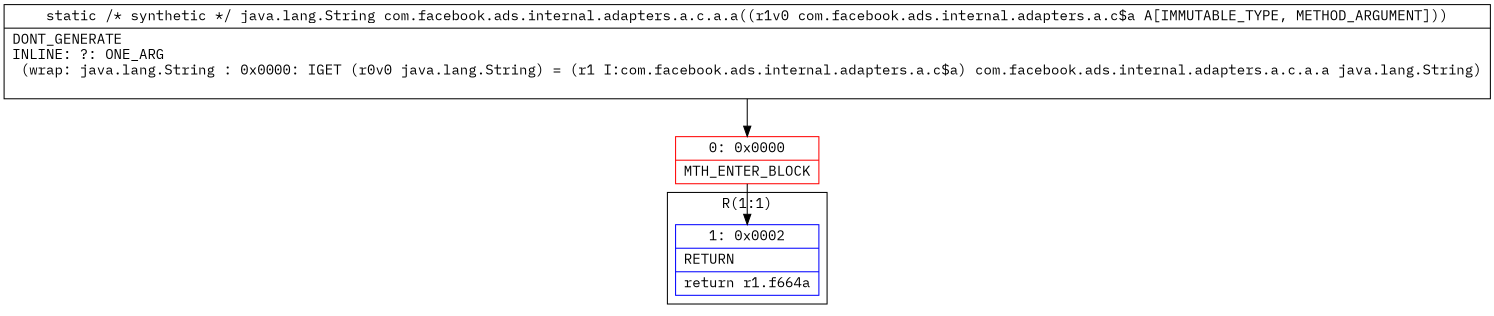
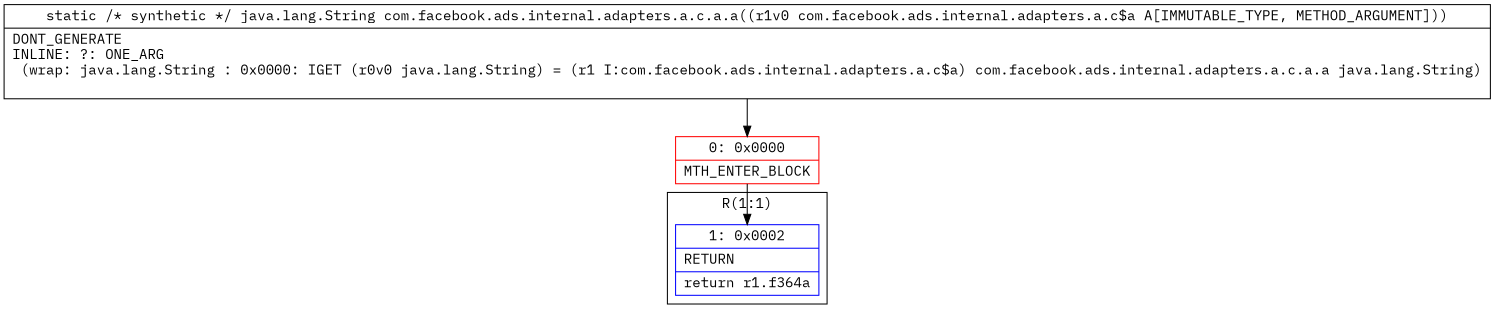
(747, 283) -> (747, 283)
